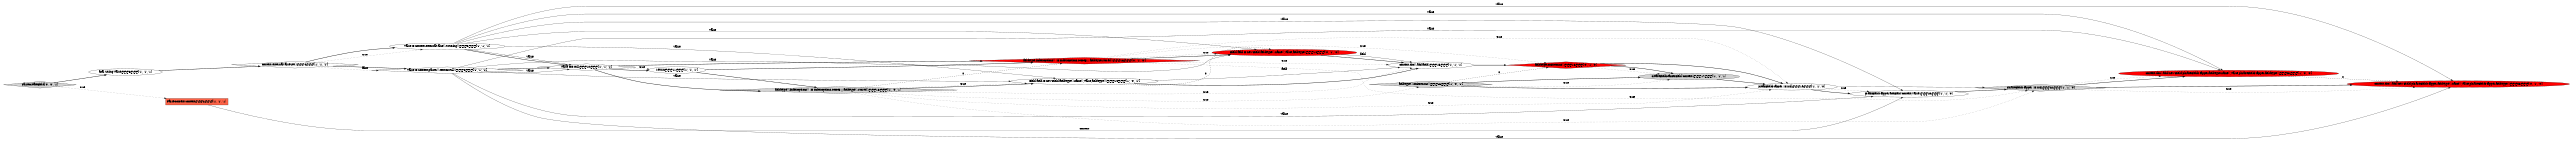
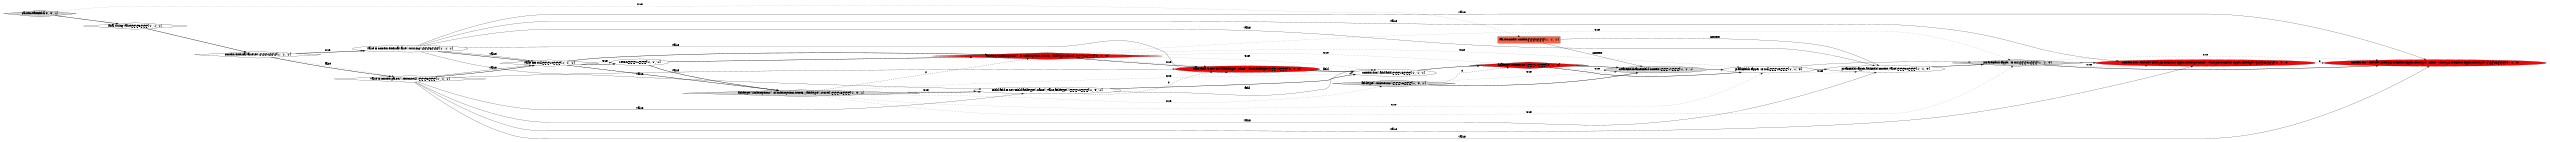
none -> (1592, 55)
(125, 72) -> (135, 26)
(1603, 88) -> none
